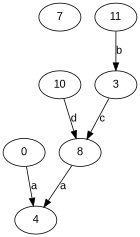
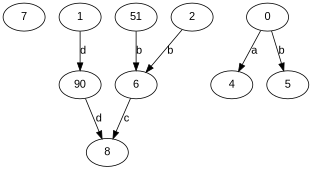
none -> (80, 17)
(116, 17) -> (136, 17)
none -> (192, 17)
(60, 85) -> (80, 85)
(116, 85) -> (136, 85)
none -> (288, 85)
(60, 183) -> none
